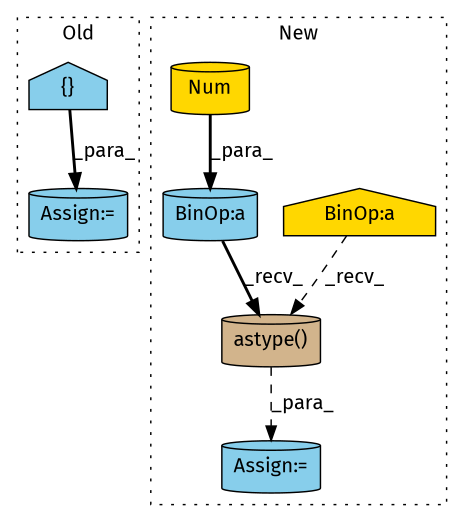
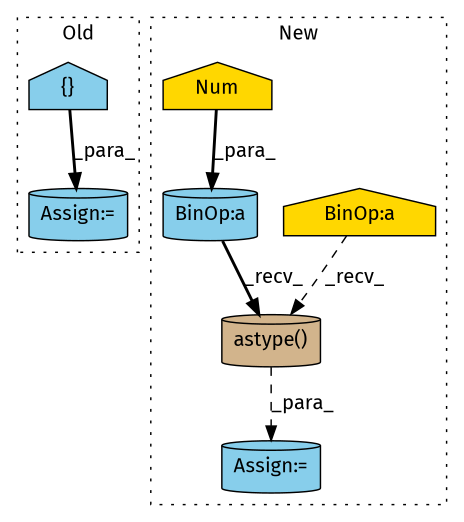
(210, 88) -> (218, 88)
